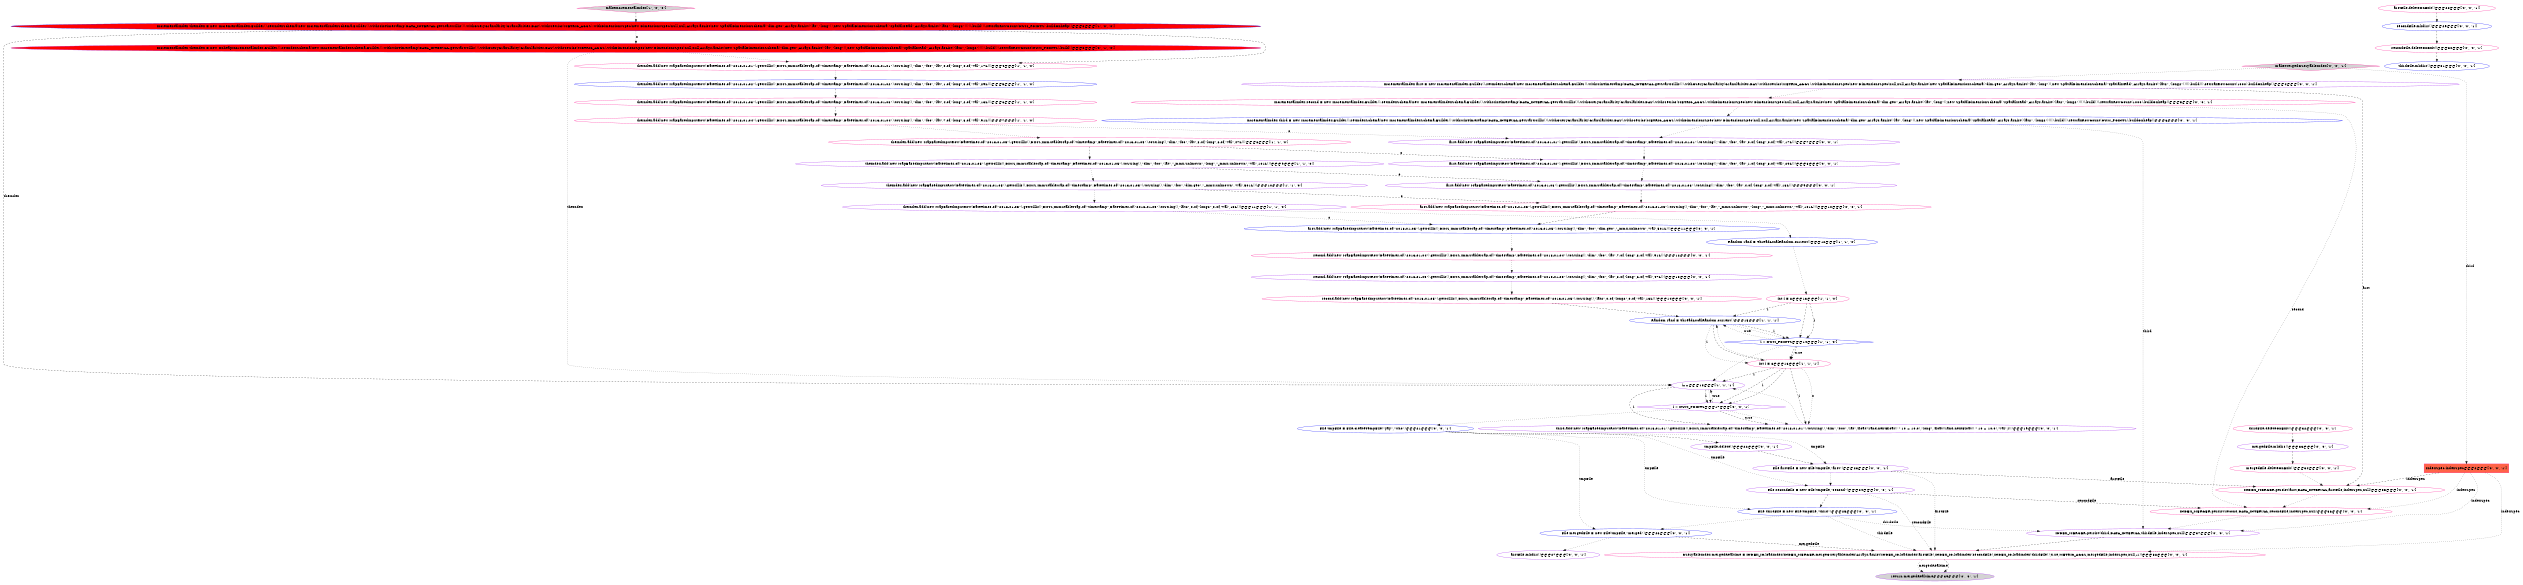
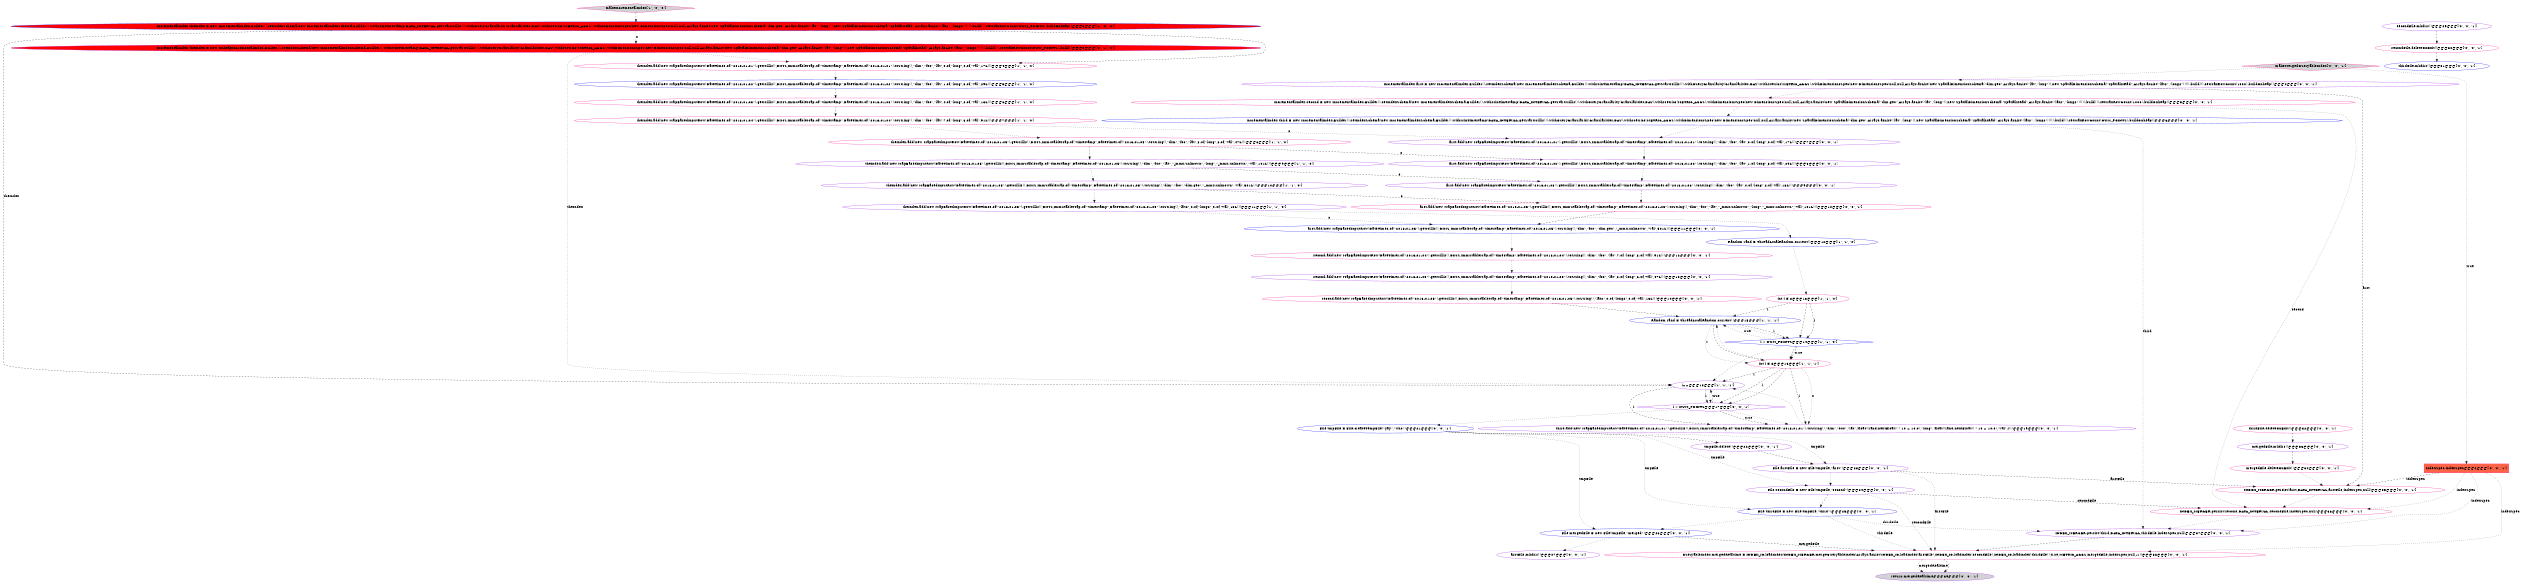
(2437, 8) -> none
(2437, 26) -> (2437, 26)
(2470, 266) -> (2470, 266)
